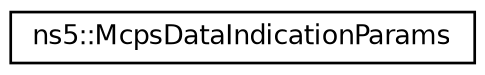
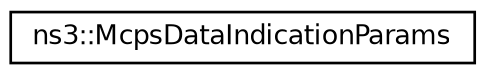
(243, 38) -> (243, 38)
